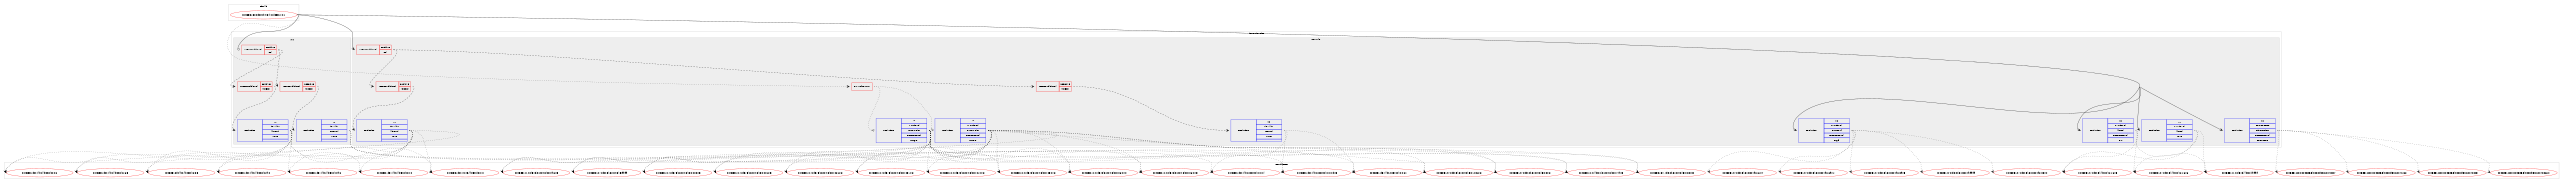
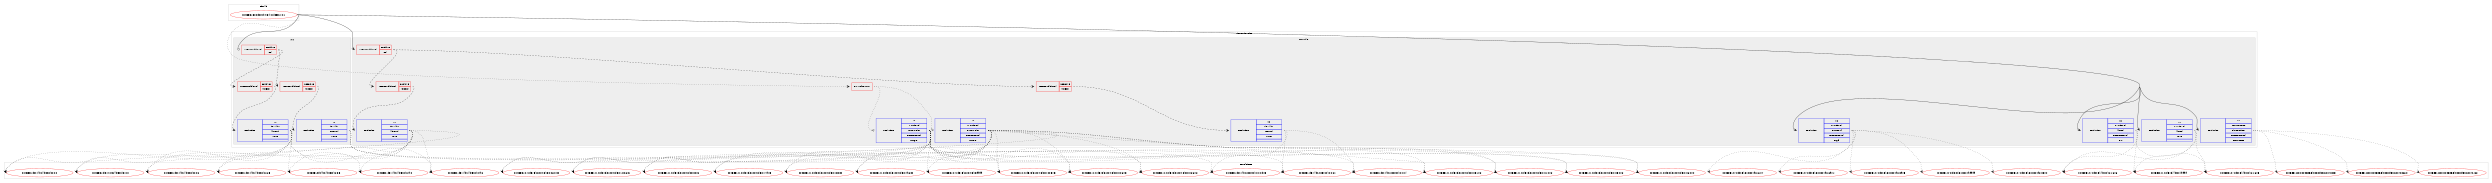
(1601, 173) -> (749, 173)
(1672, 173) -> (820, 173)
(2311, 173) -> none
